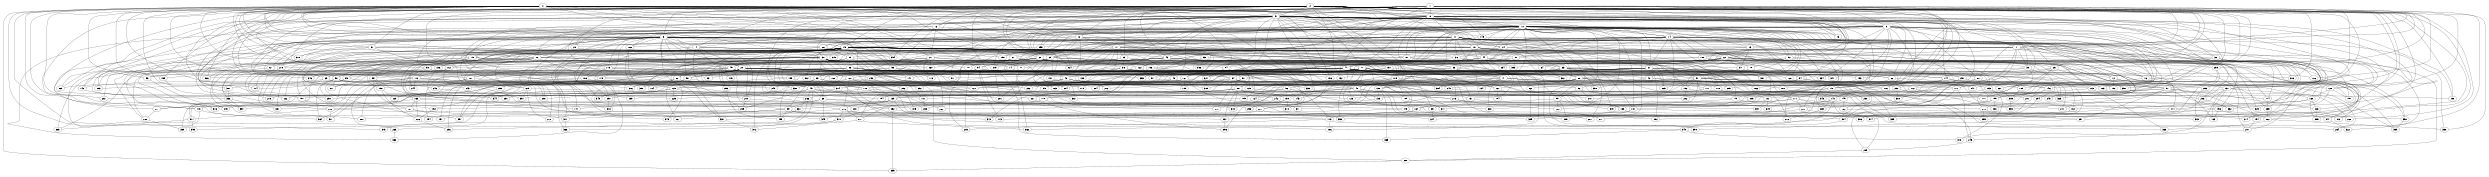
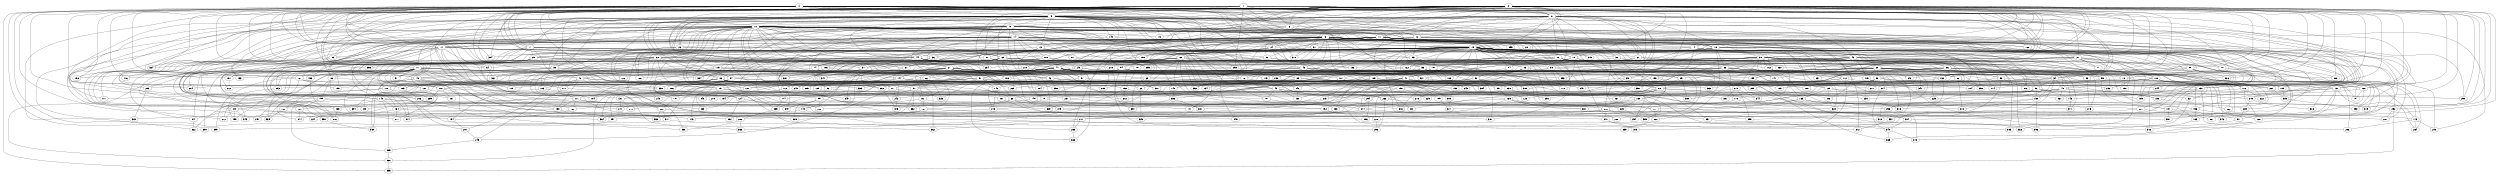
none -> (1563, 88)
(1301, 103) -> none
none -> (2179, 125)
